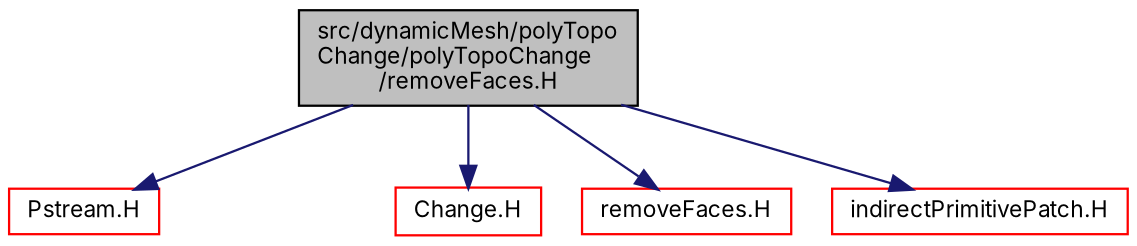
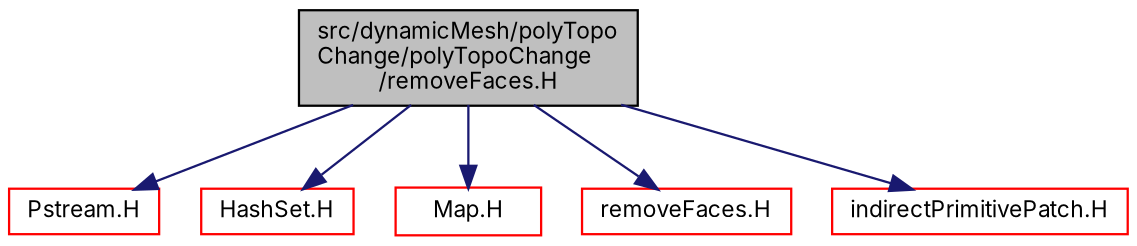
none -> (277, 211)
(468, 211) -> (468, 211)
